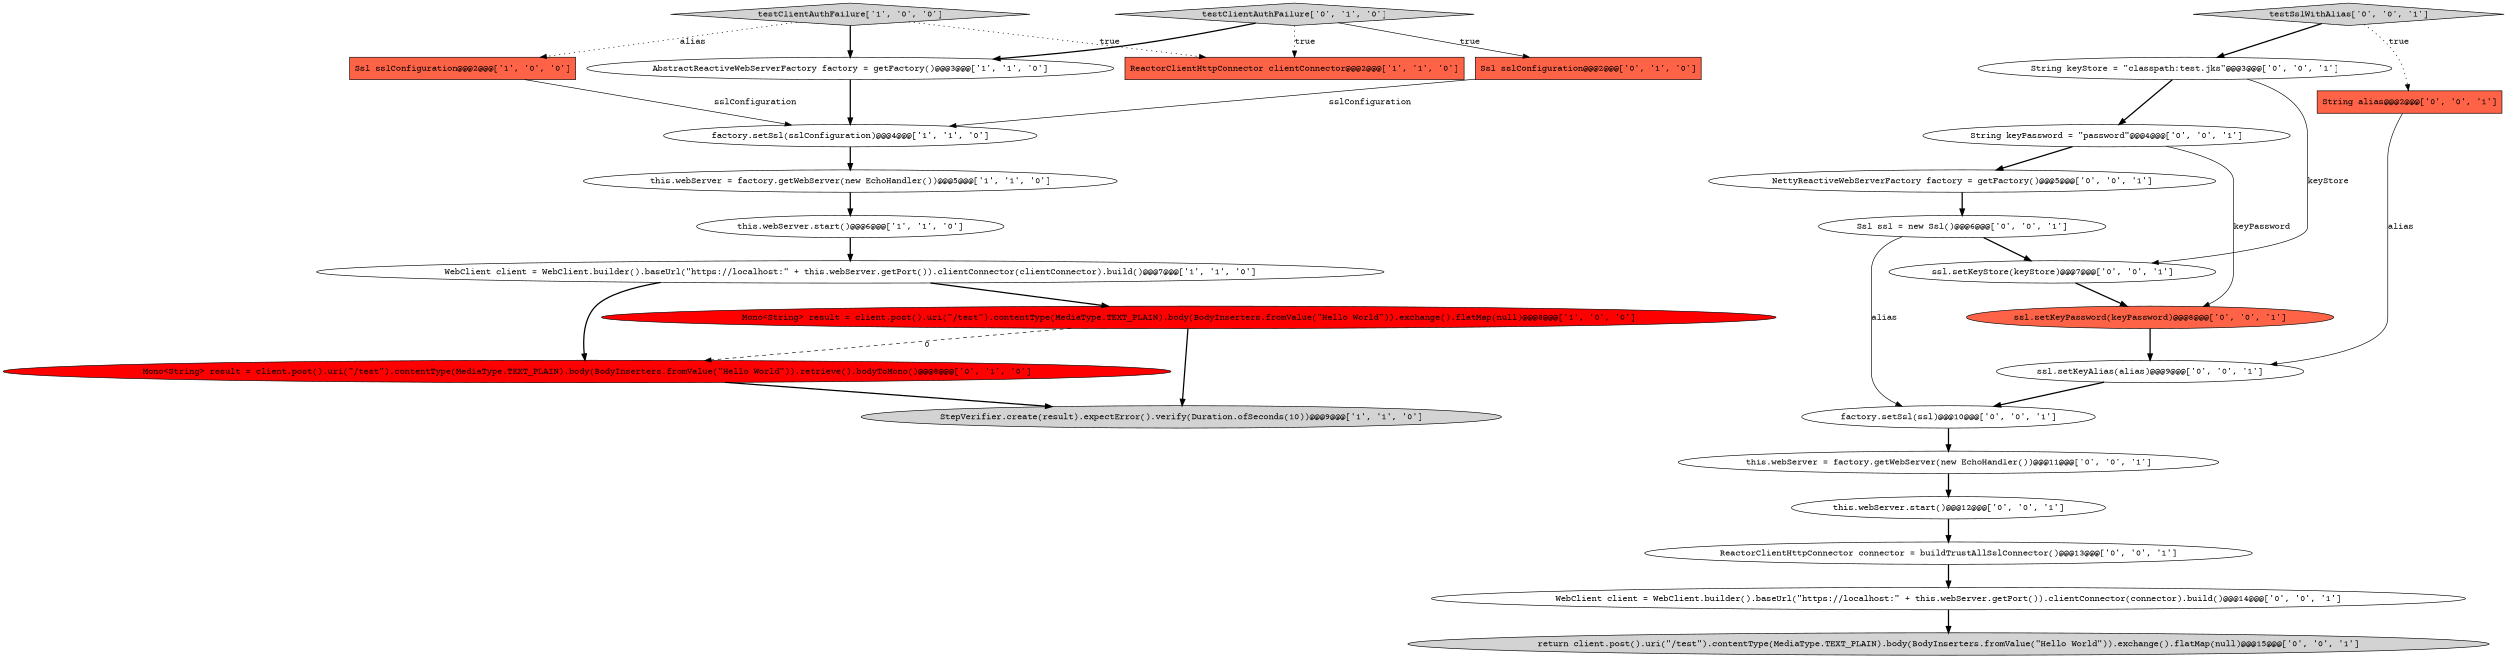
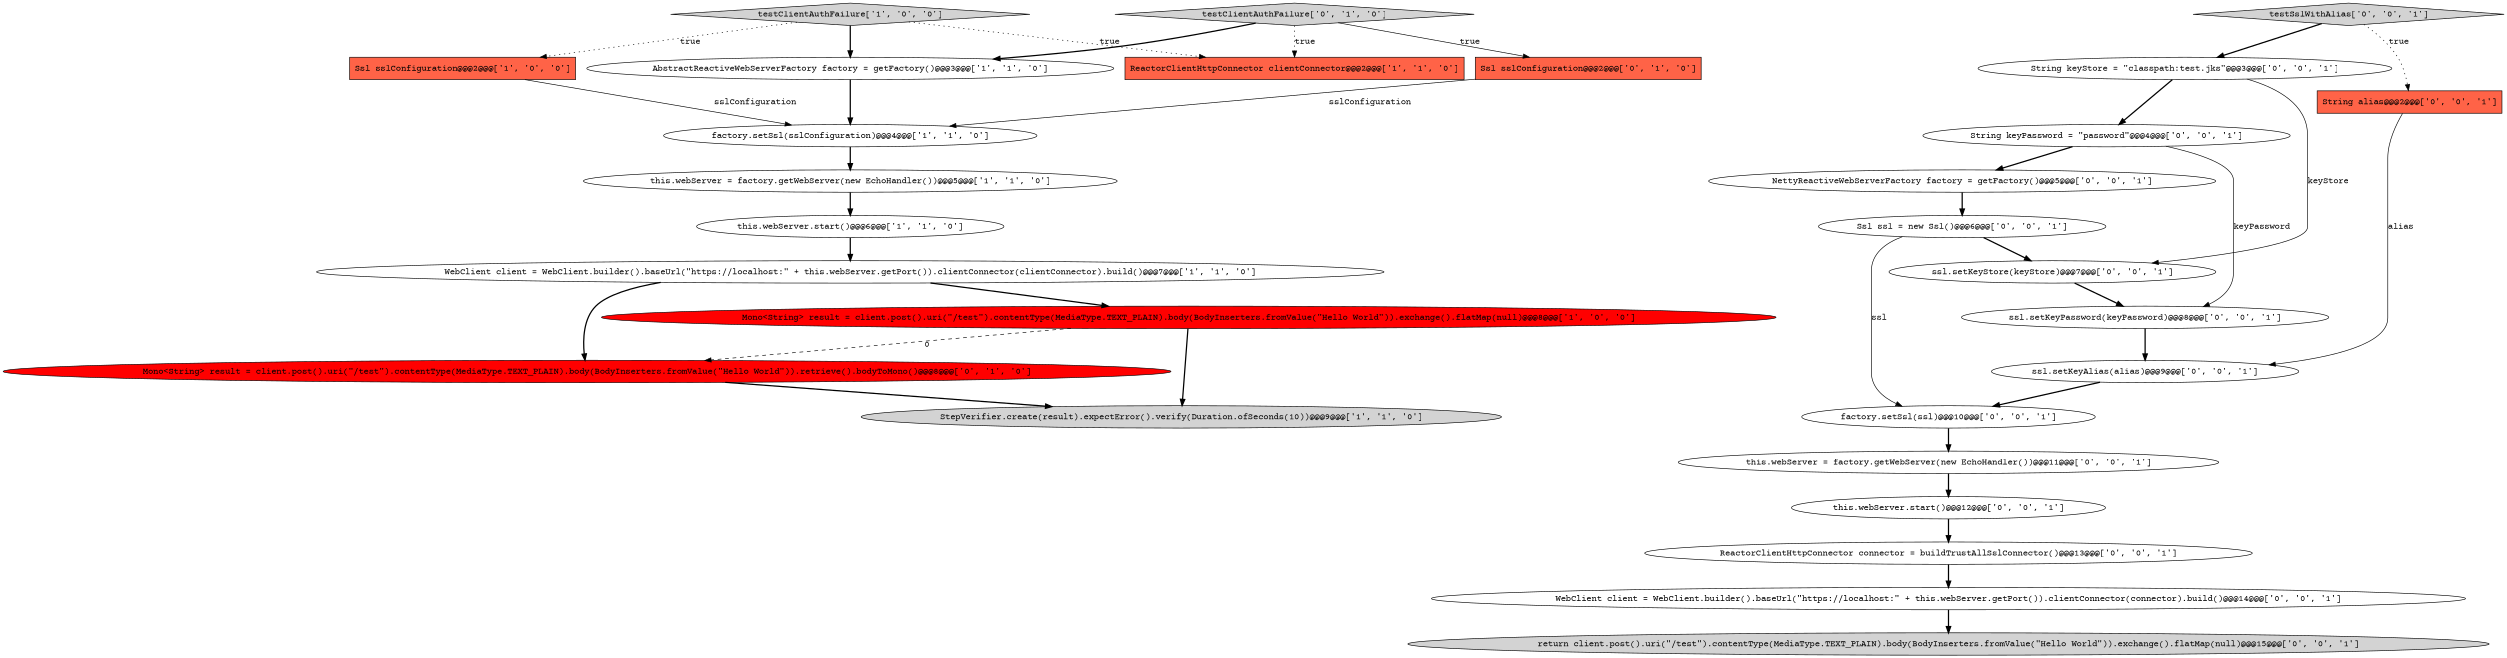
(693, 41) -> (690, 41)
(1884, 317) -> (1879, 317)
(2150, 317) -> (2145, 317)
